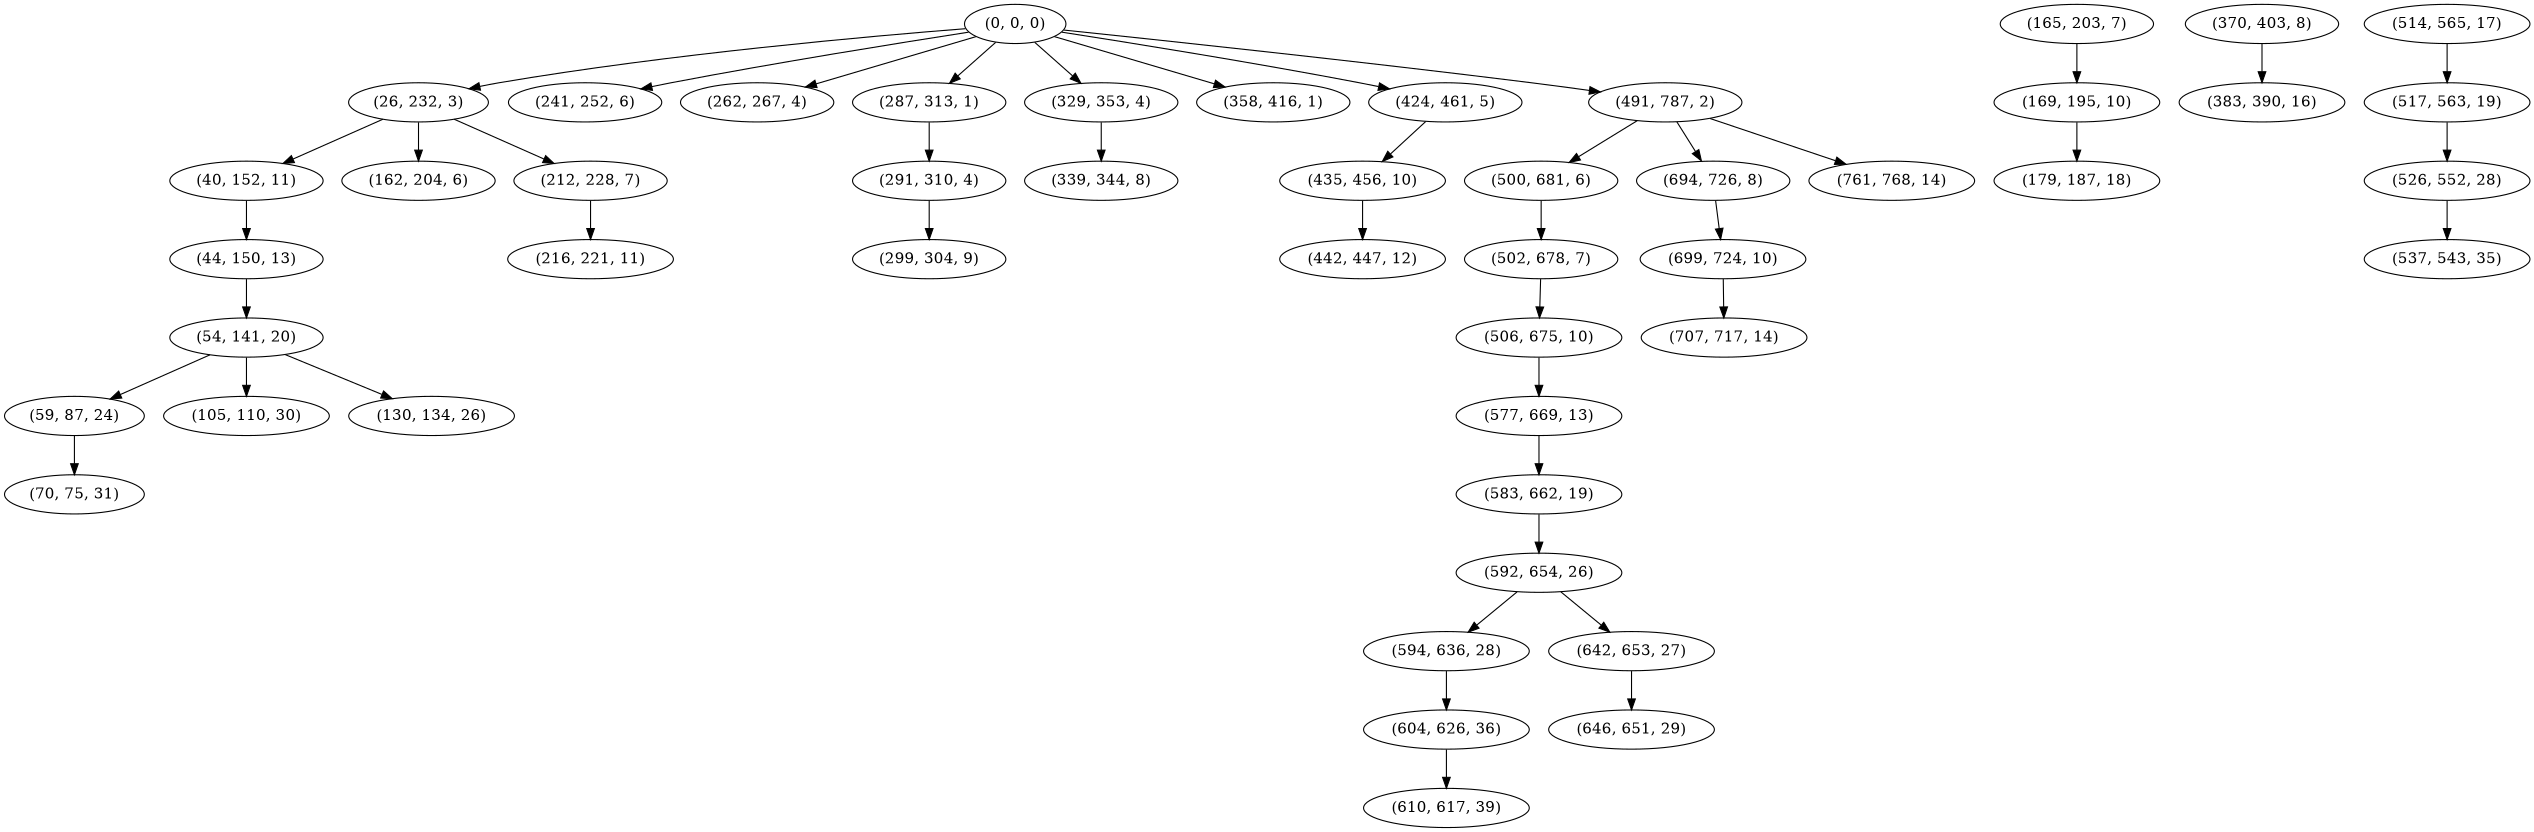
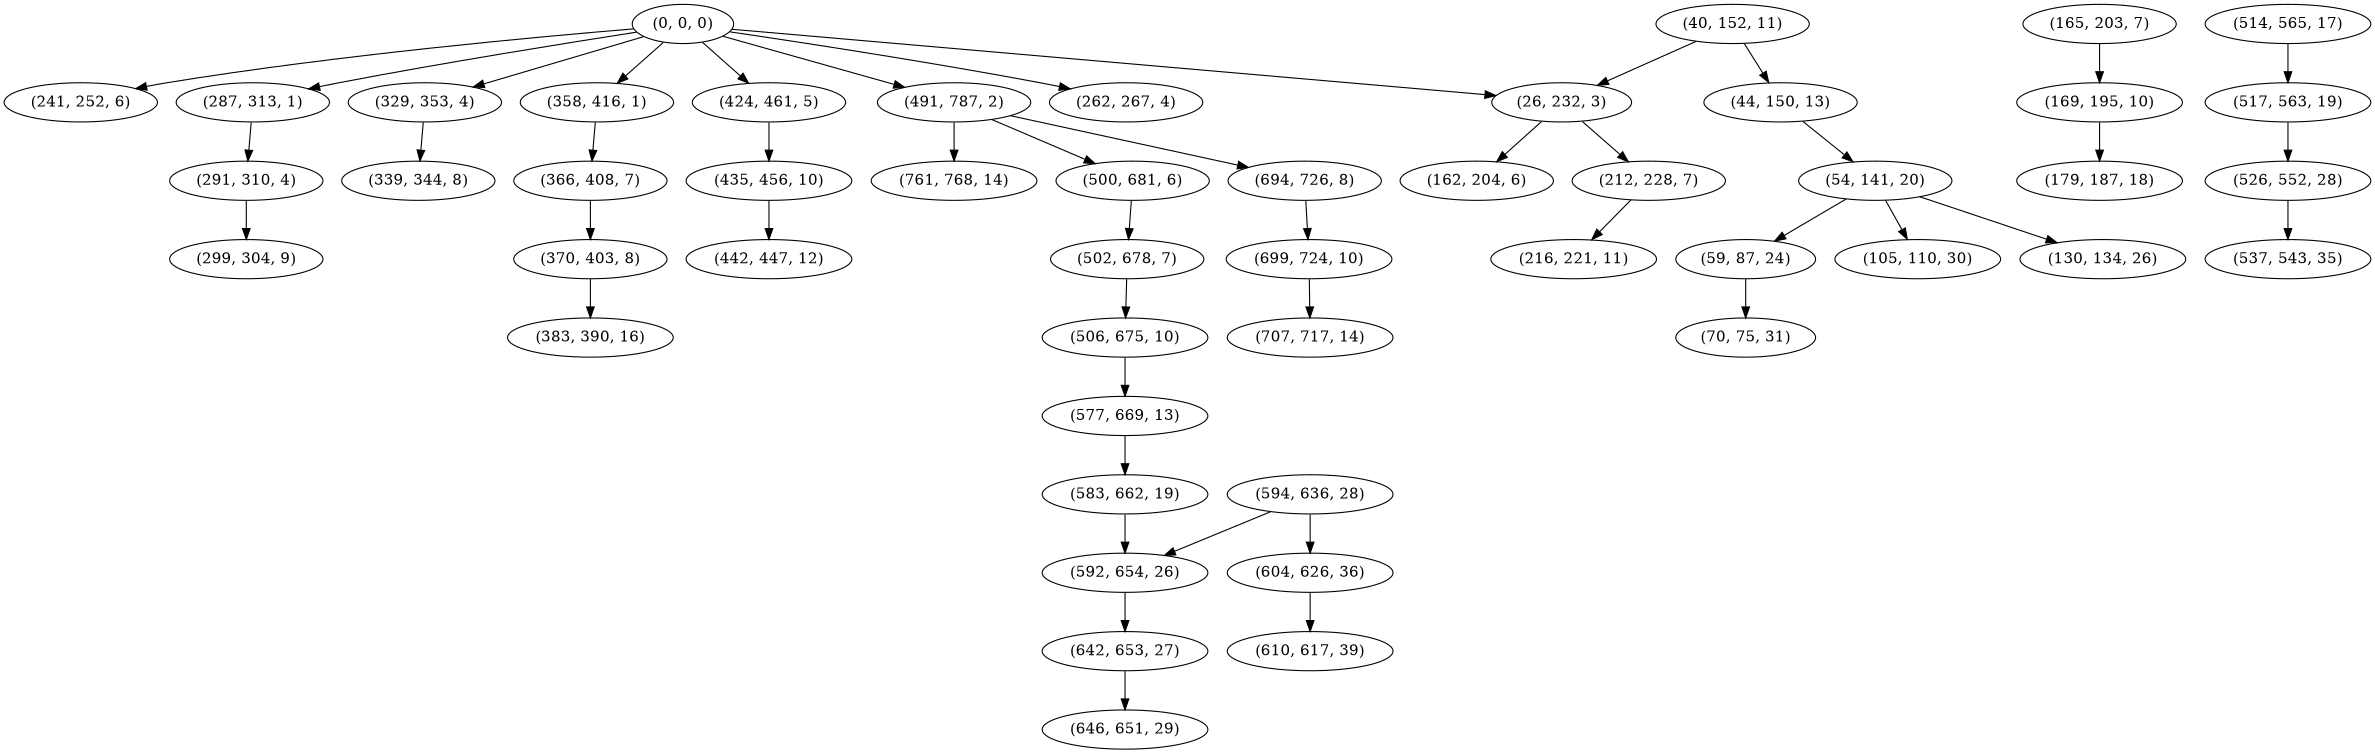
(338, 139) -> (1652, 61)
none -> (590, 181)
(1497, 608) -> (1223, 532)
